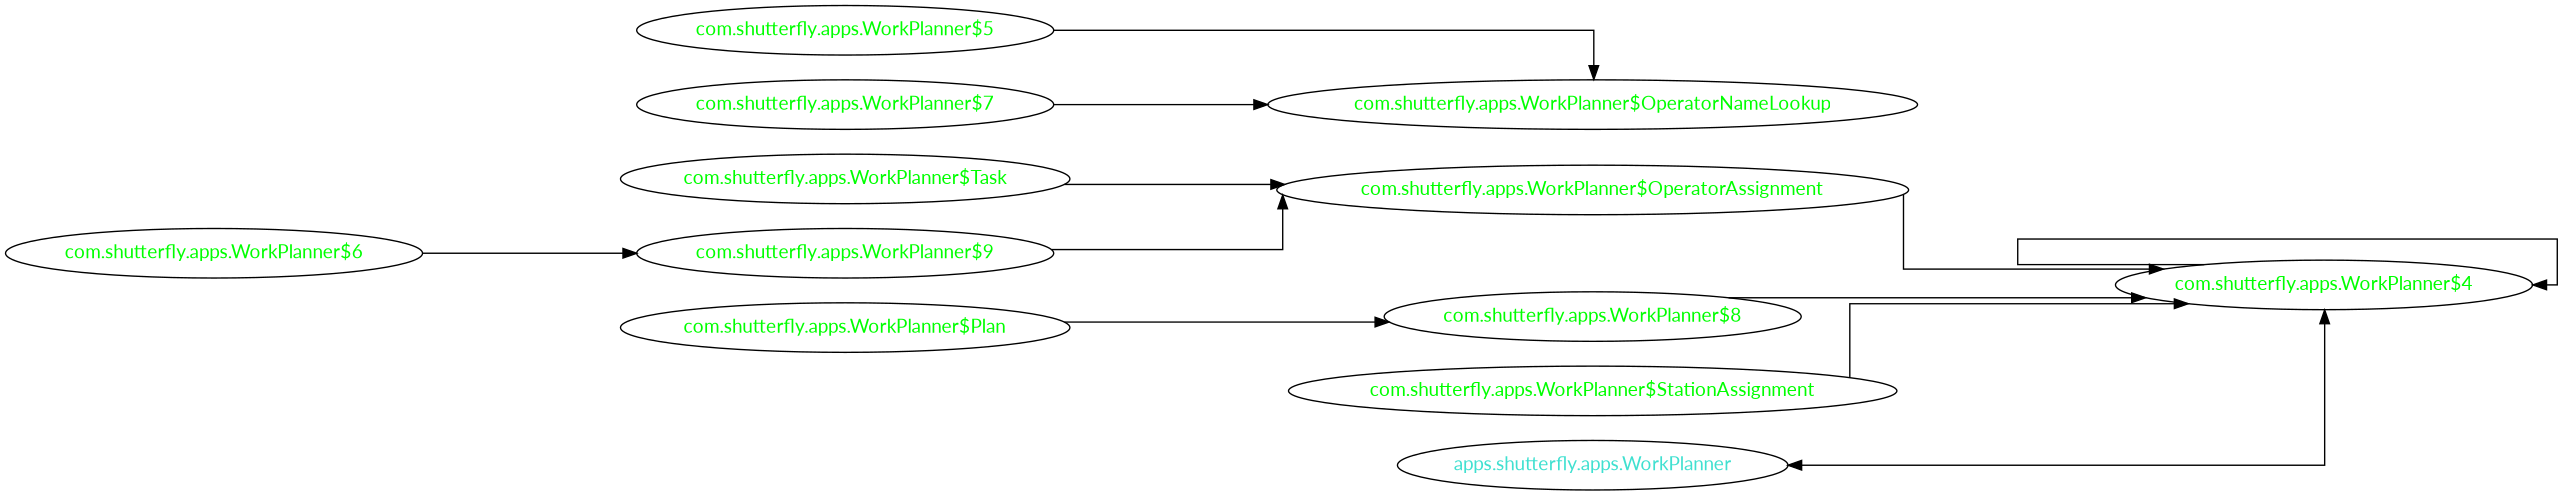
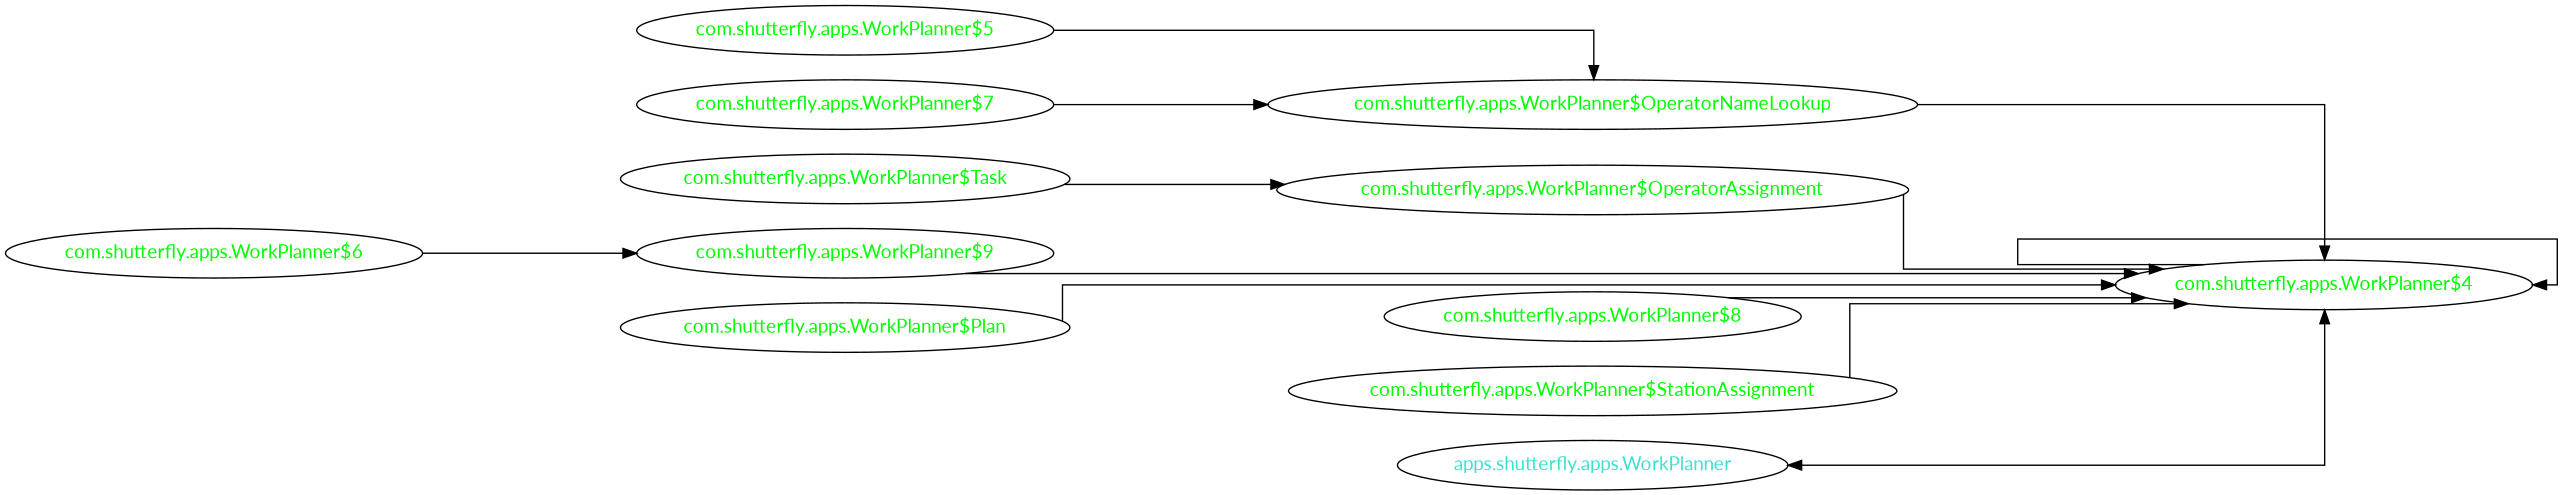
none -> (2192, 105)
(1188, 250) -> (1545, 274)
(1220, 322) -> (1564, 285)
